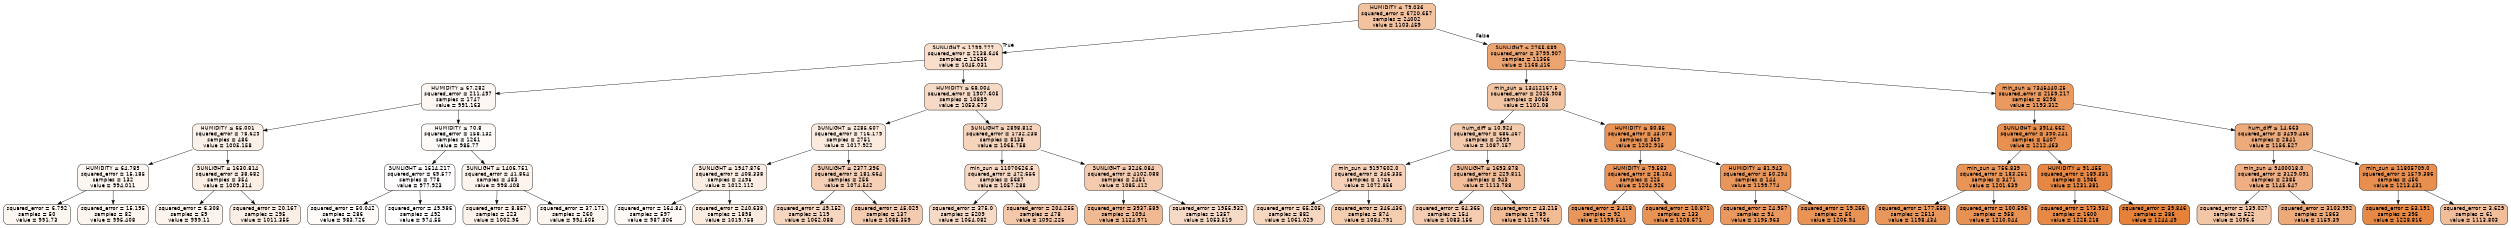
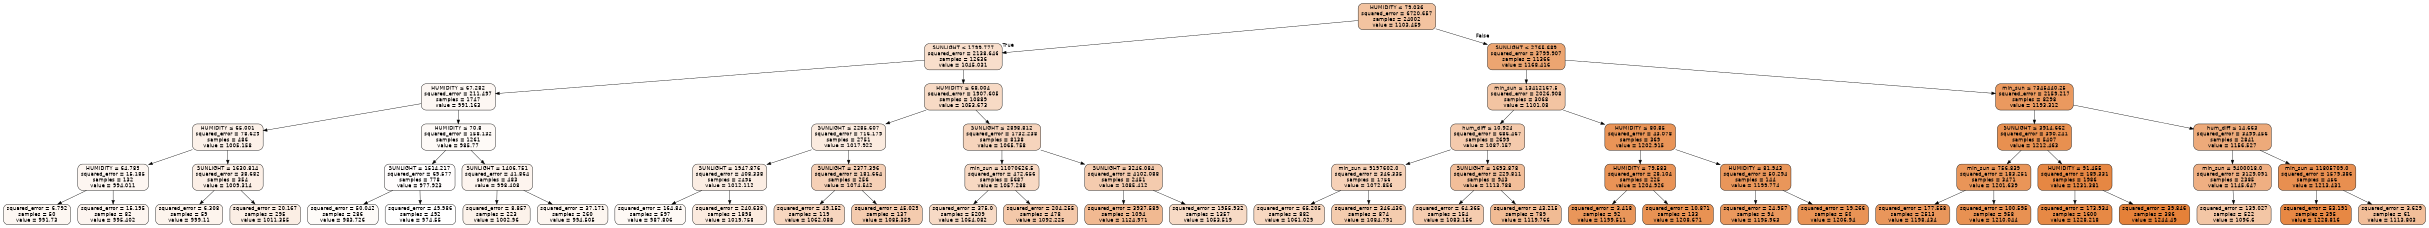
(2317, 214) -> none
(113, 220) -> (113, 220)
